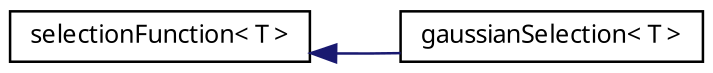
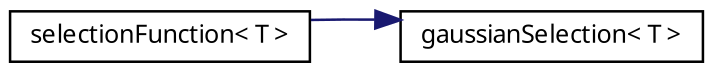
(369, 54) -> (343, 20)
